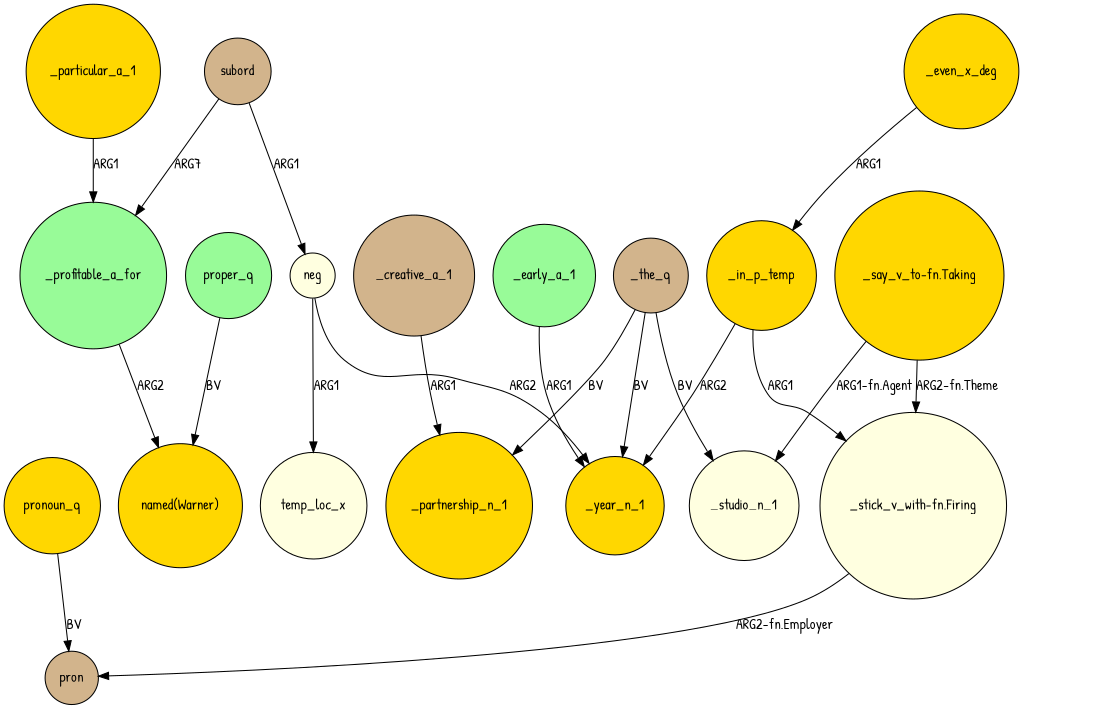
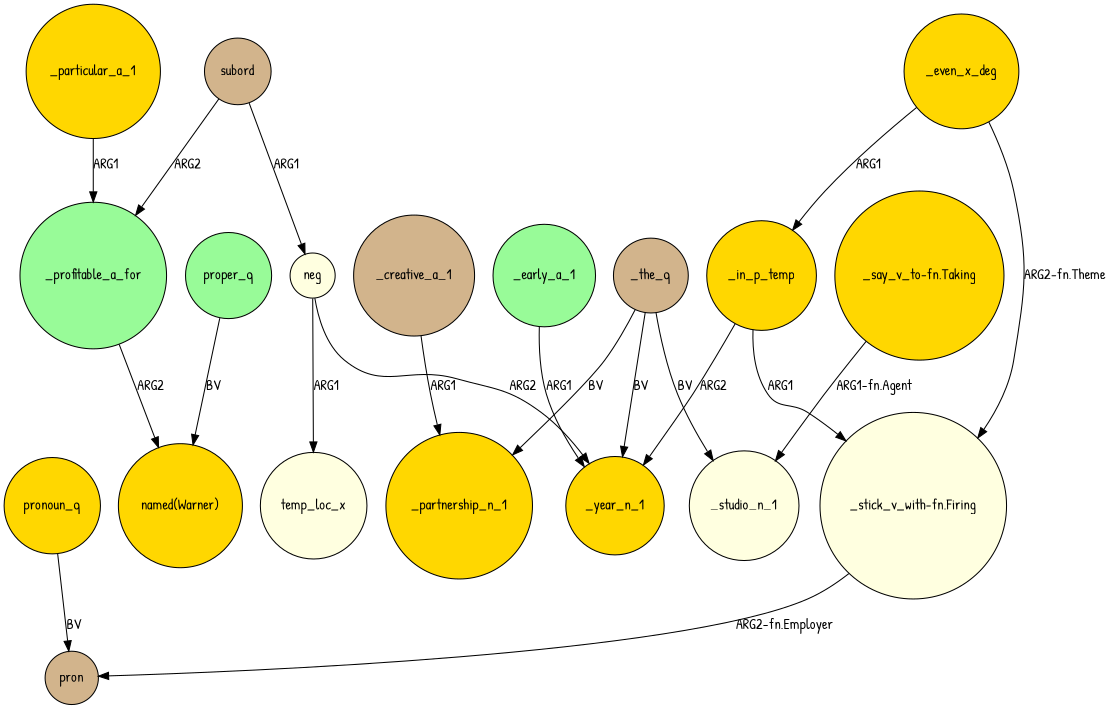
(188, 165) -> (188, 165)
(917, 381) -> (1024, 277)
